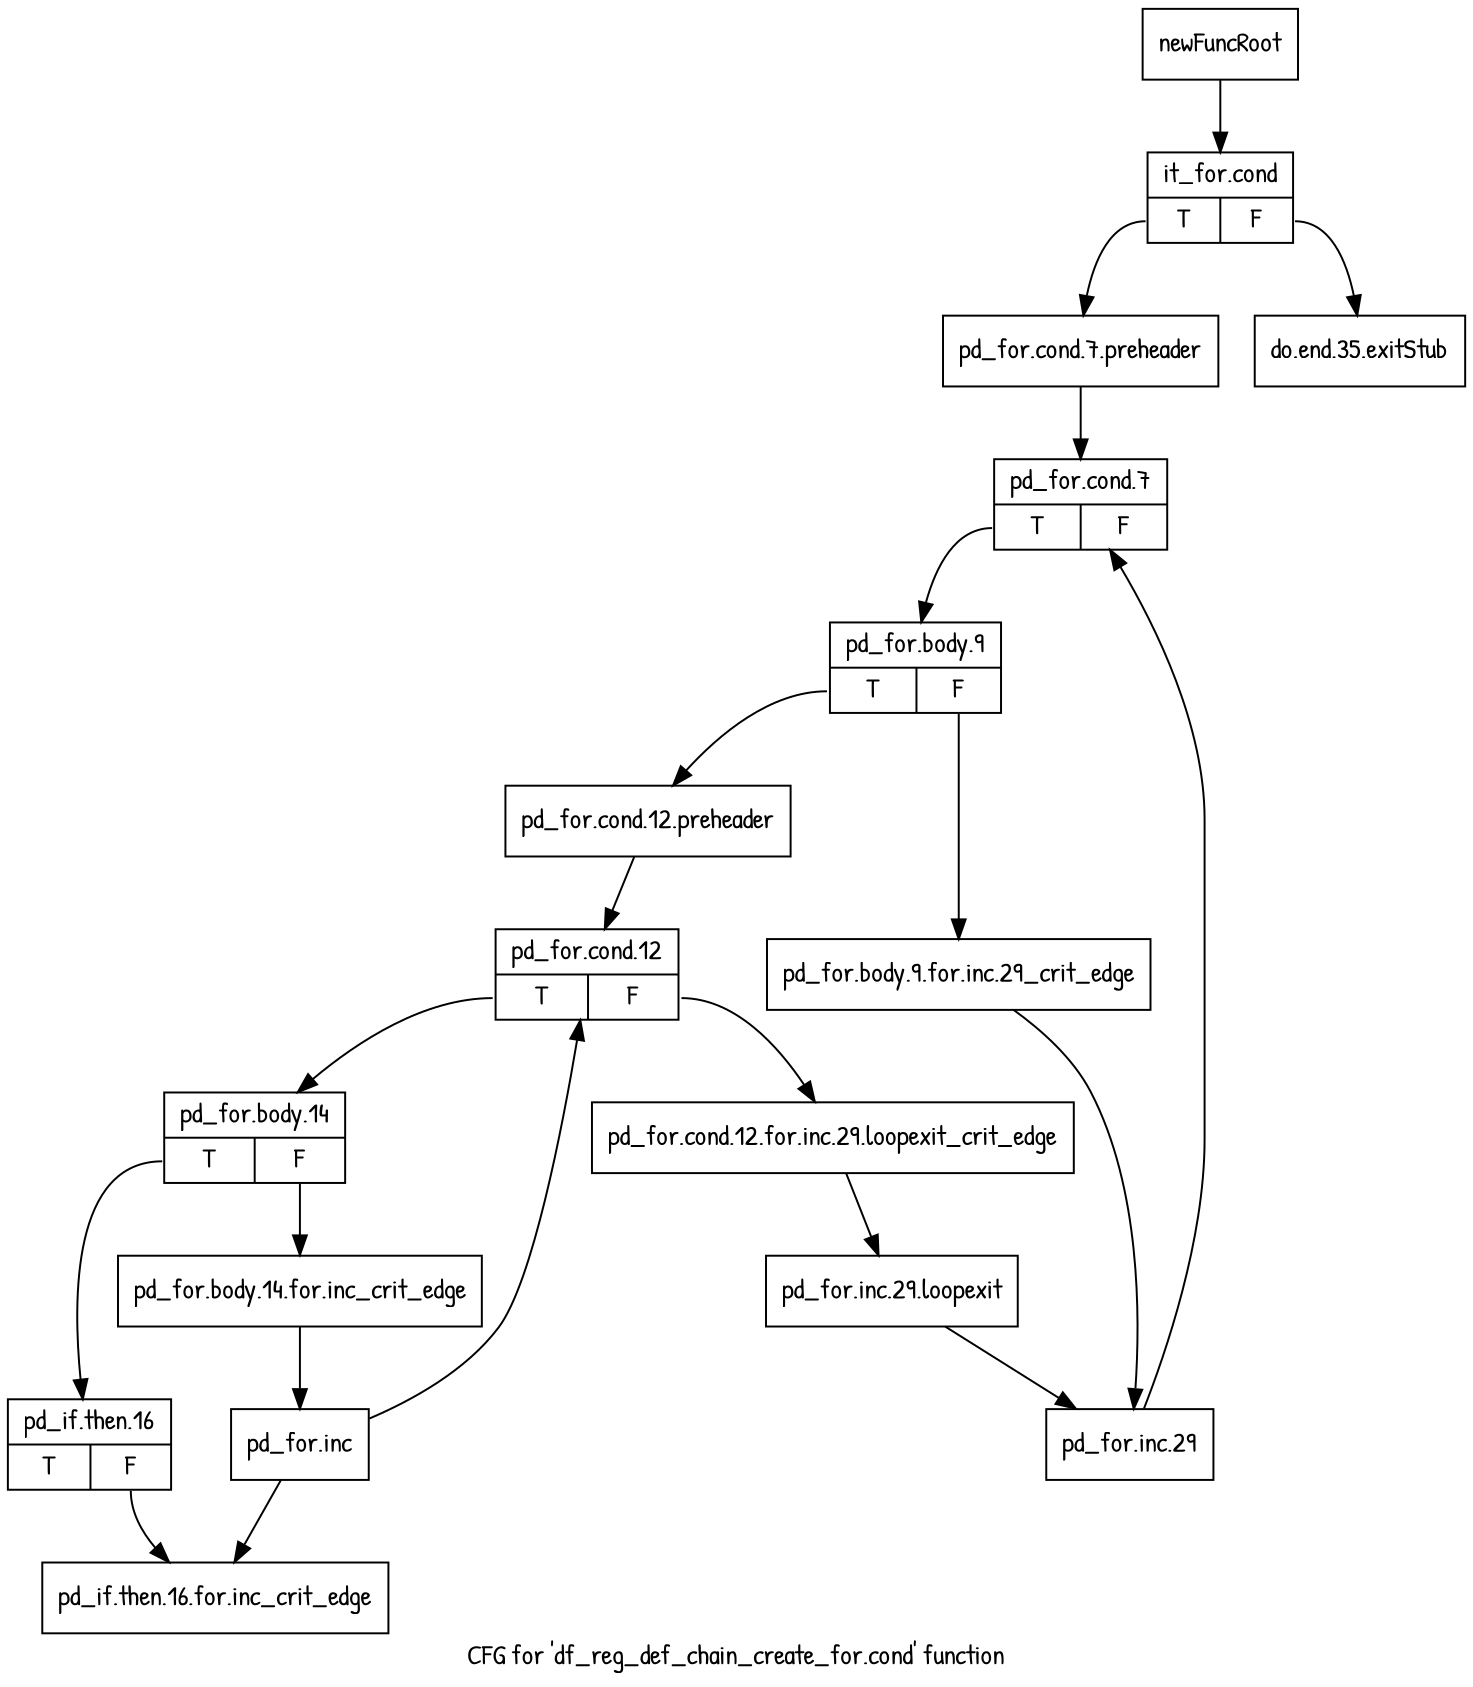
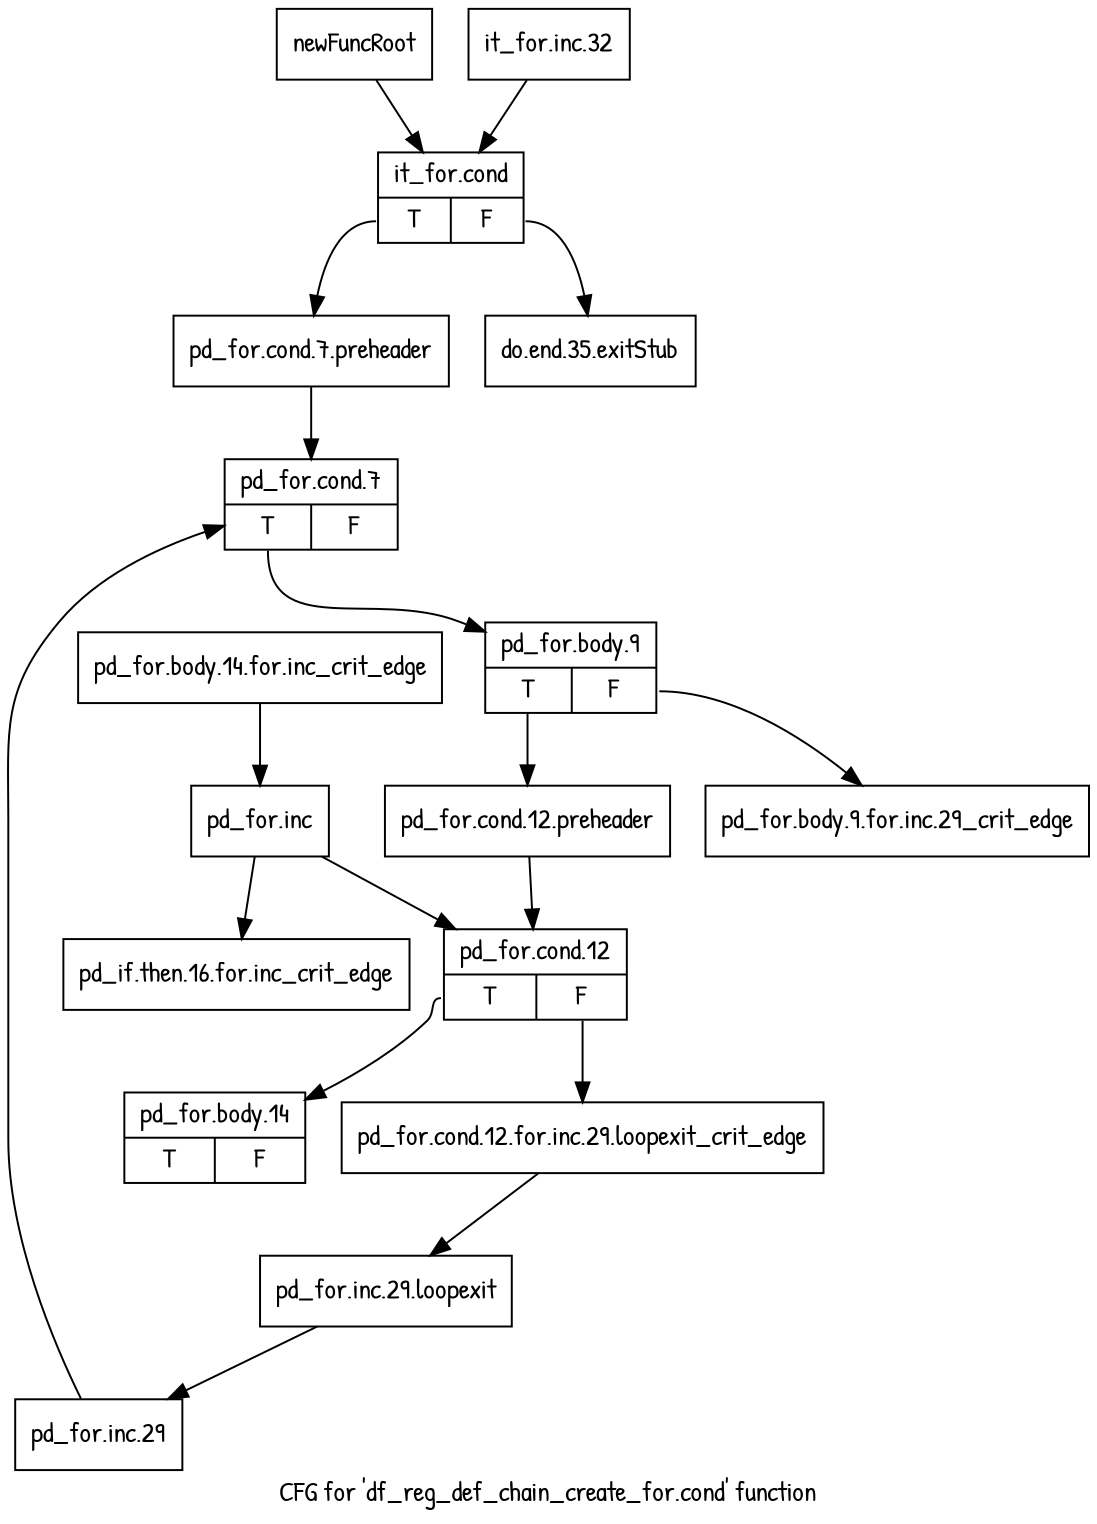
none -> (549, 44)
(1122, 1181) -> none
(300, 1210) -> none
(89, 1445) -> none
